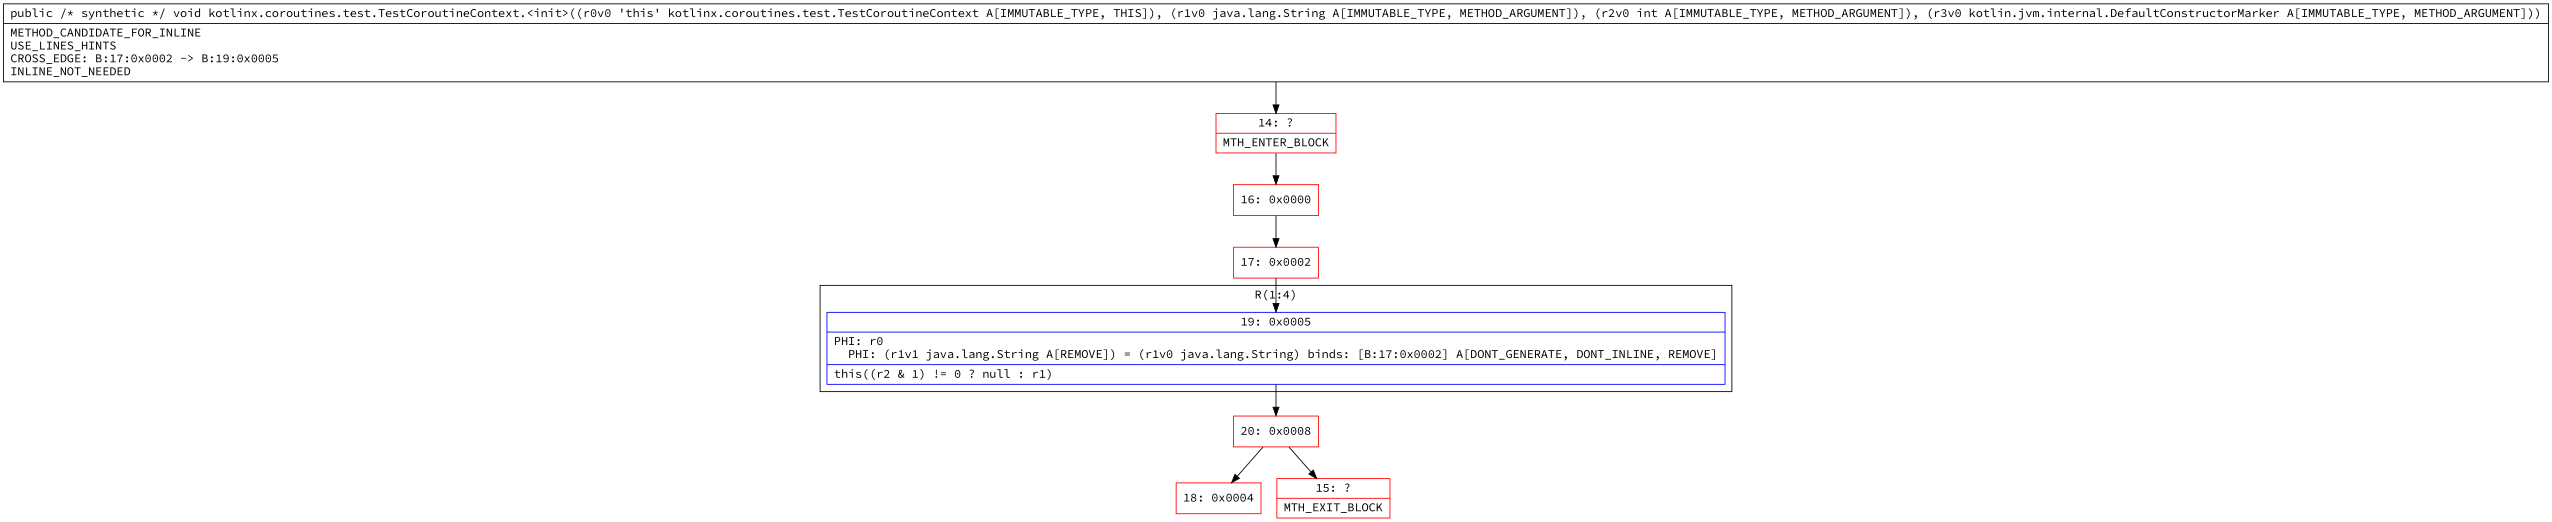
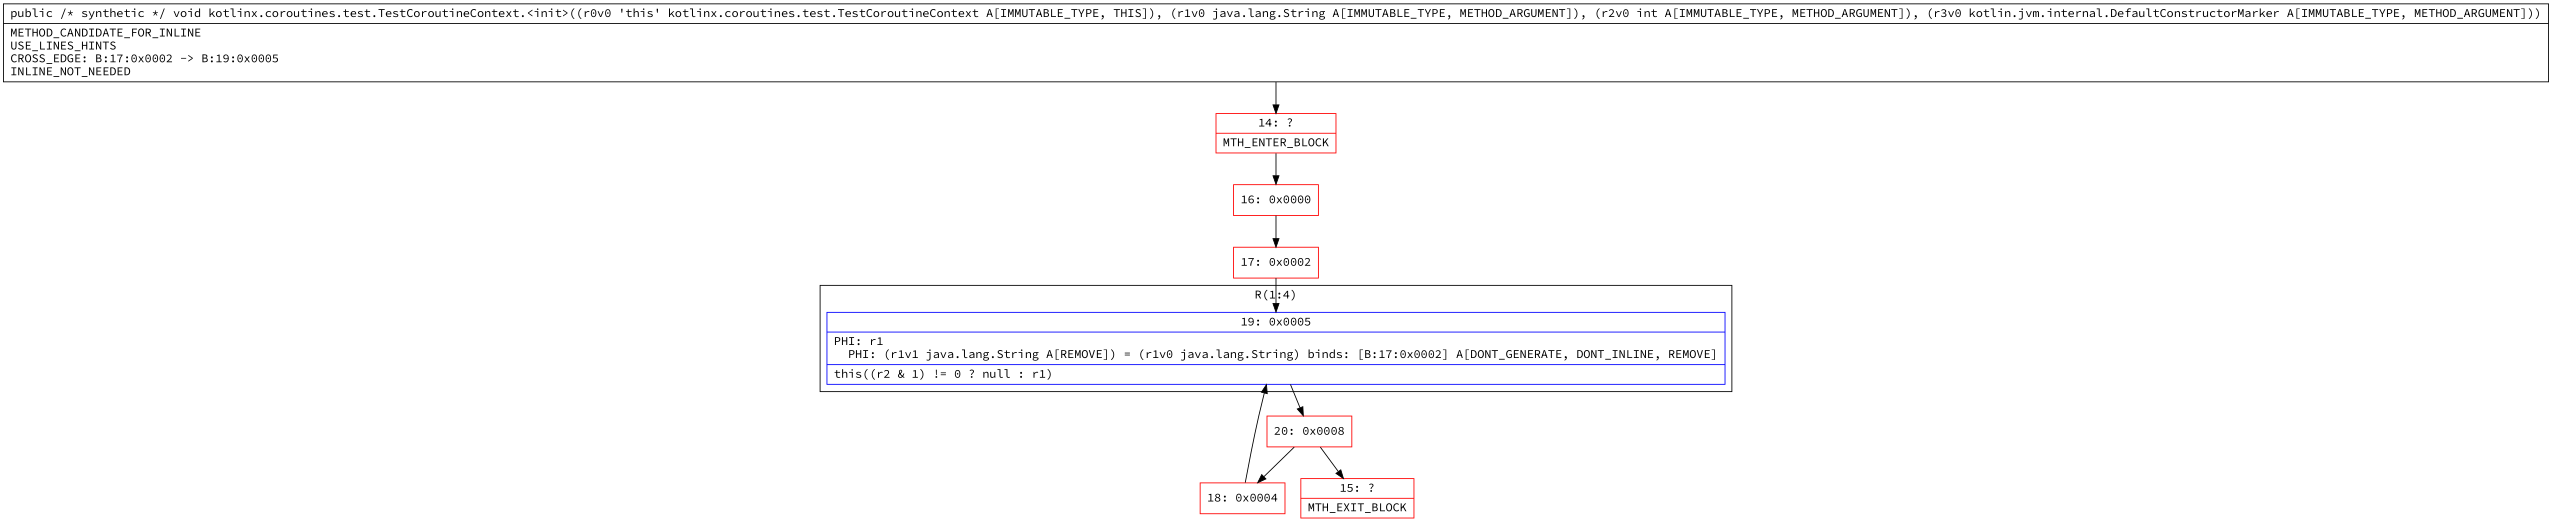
(863, 341) -> (863, 341)
none -> (1254, 438)
